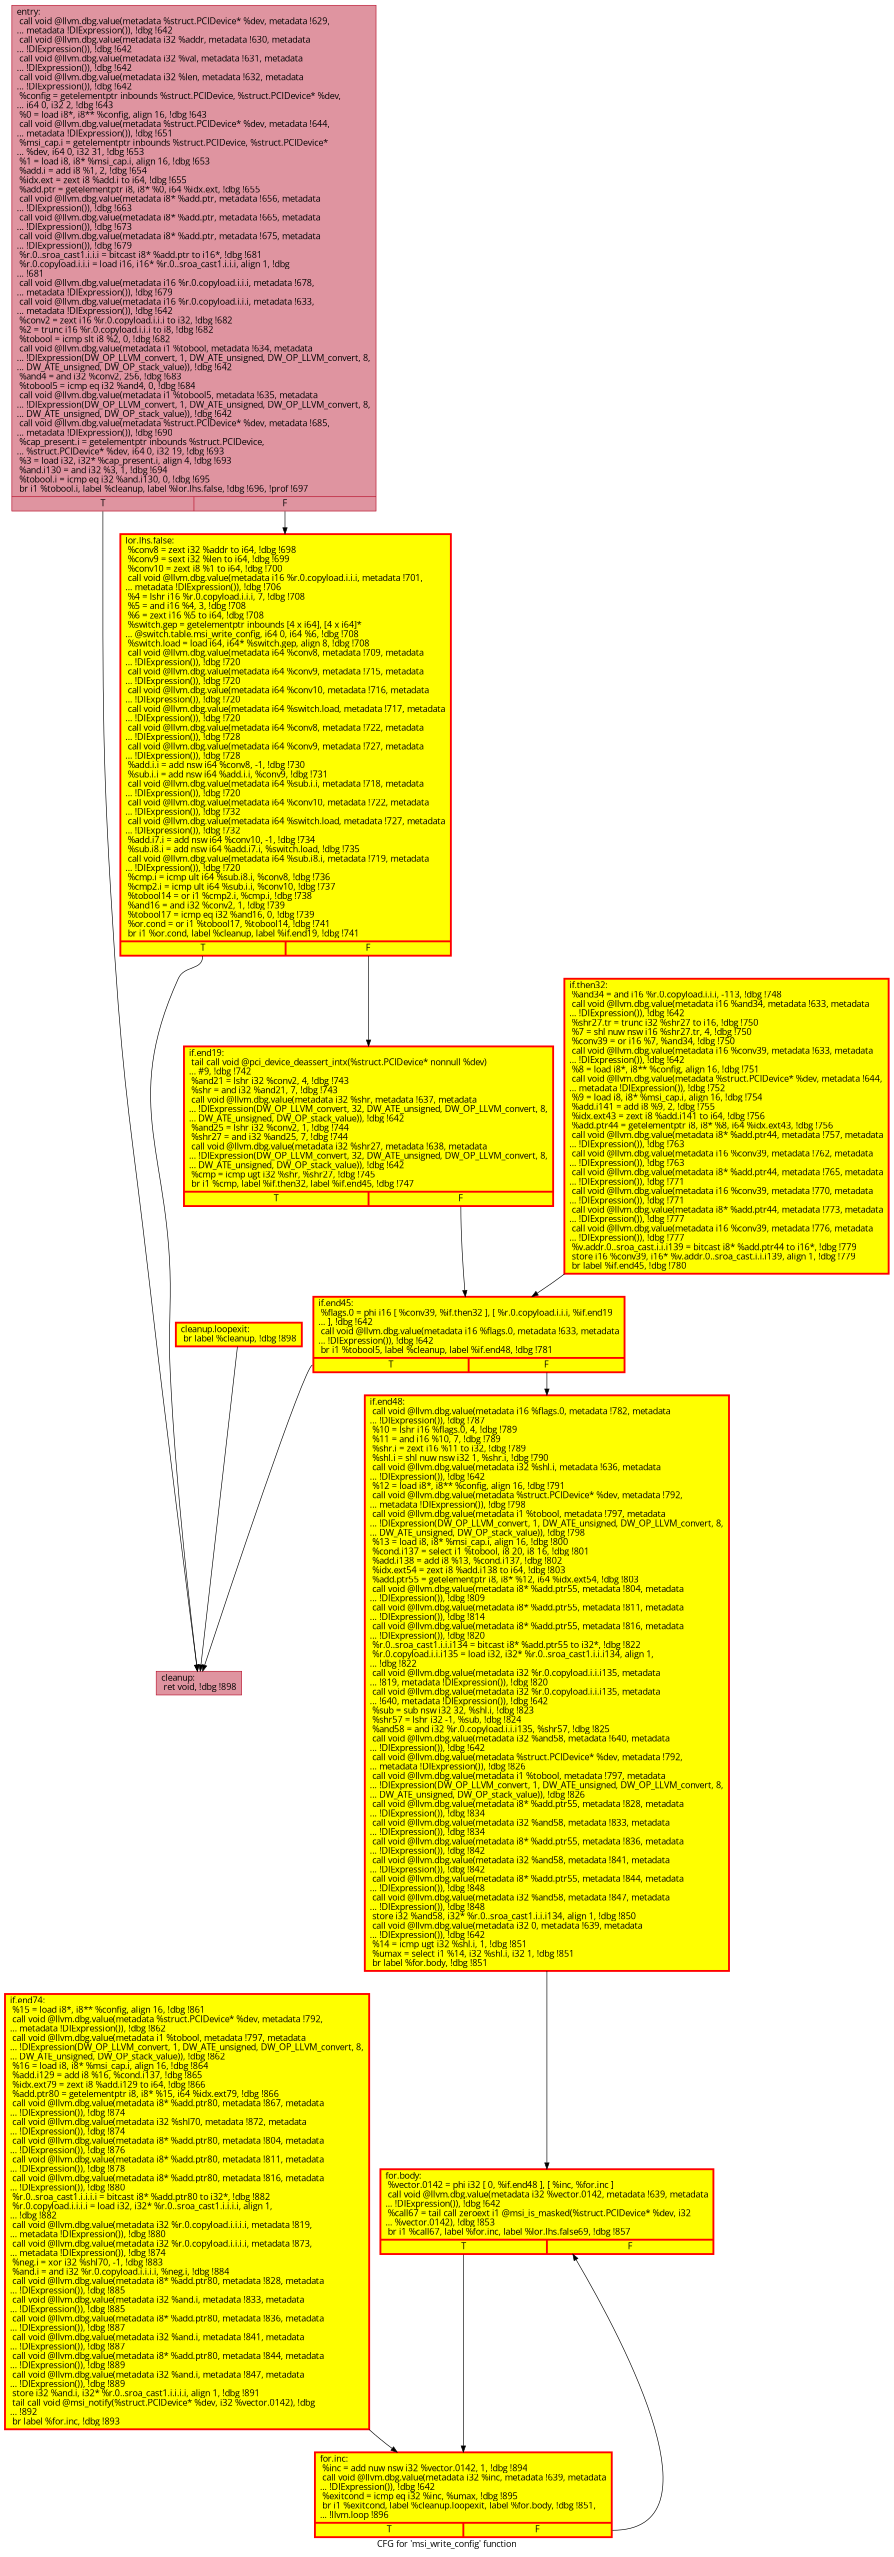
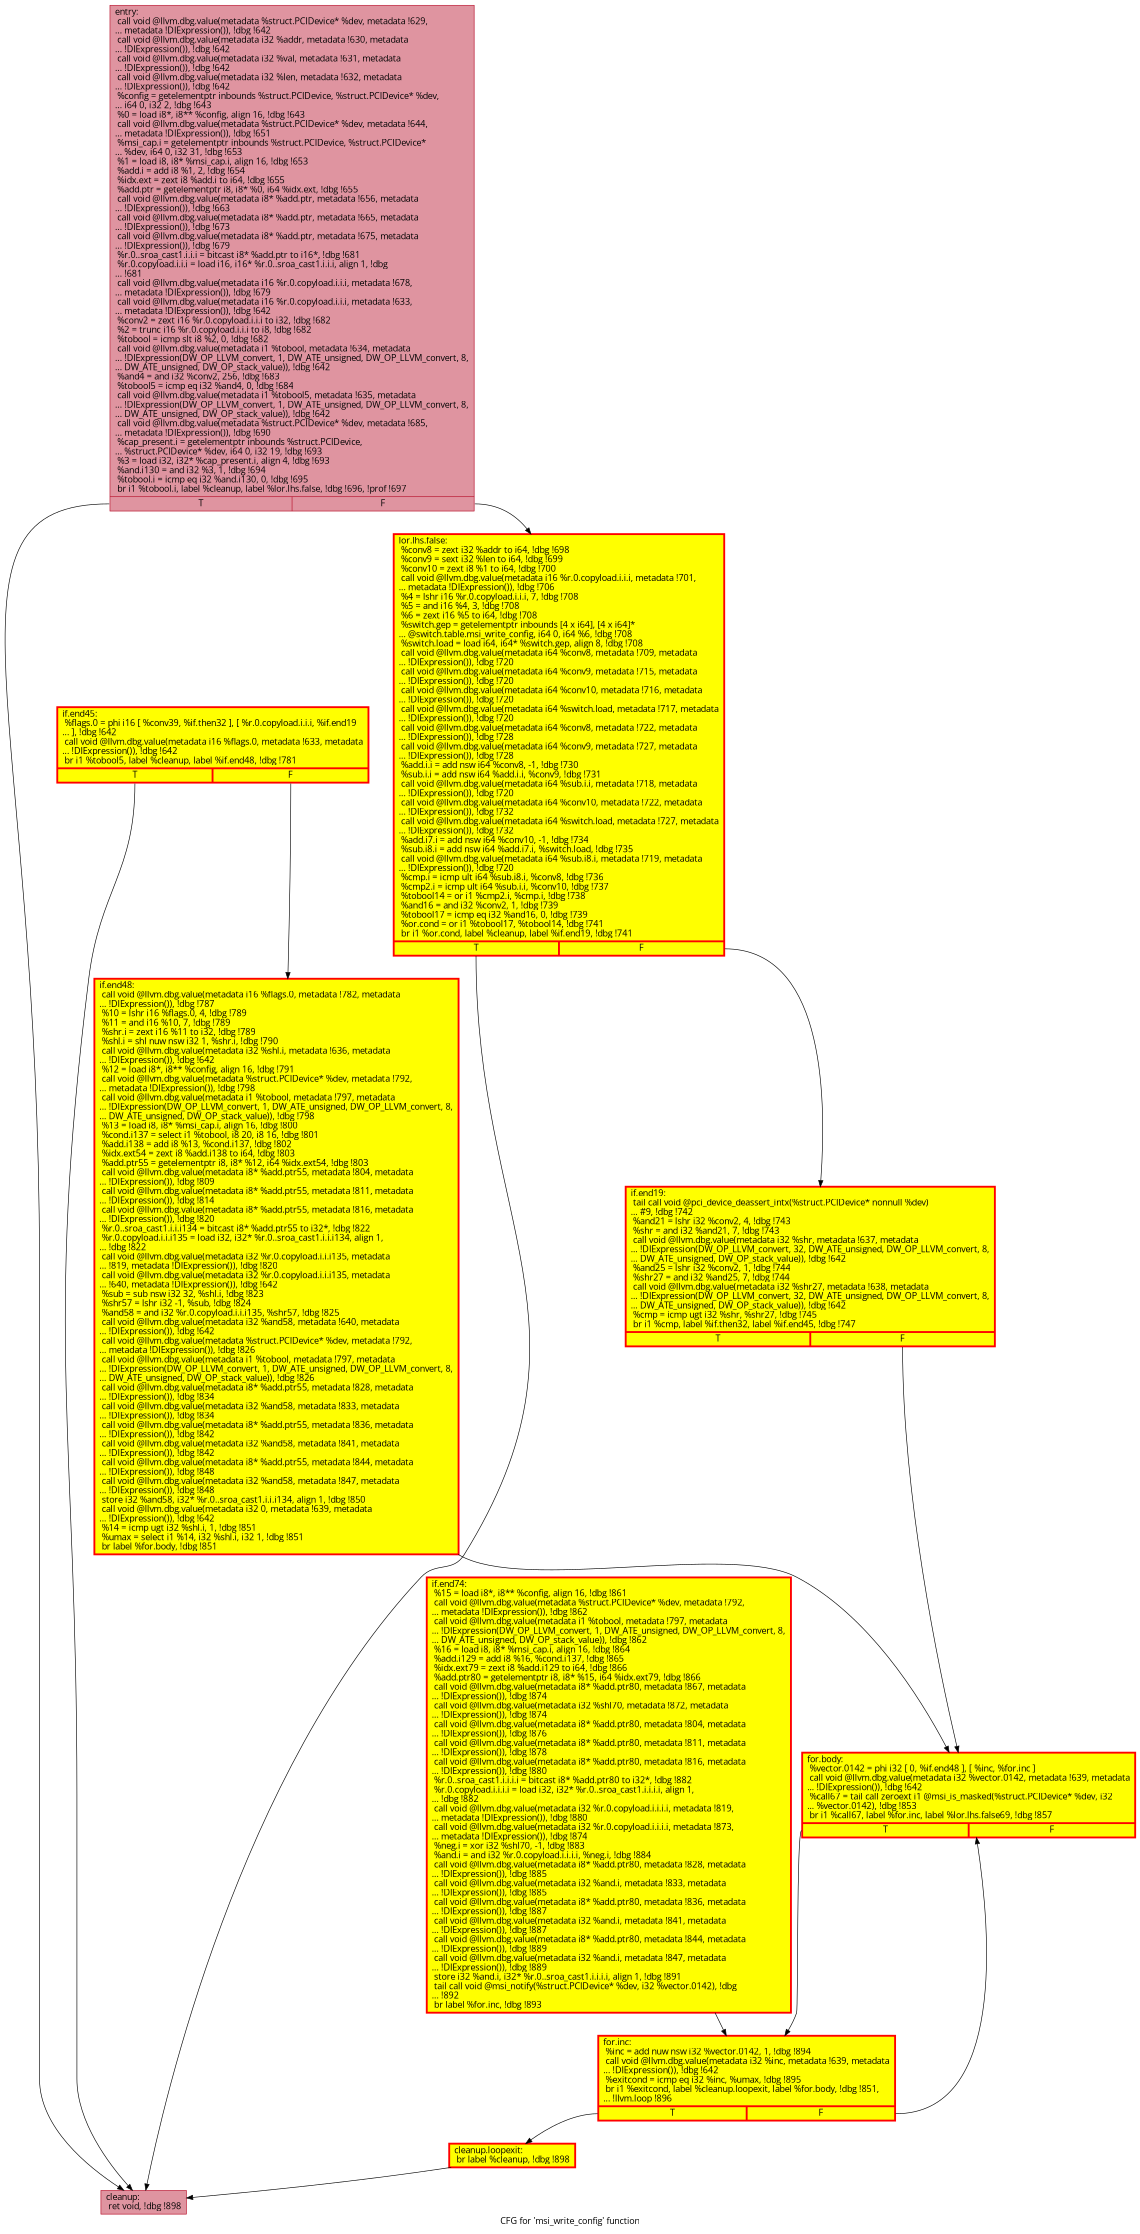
(727, 1126) -> none
(462, 1249) -> (919, 1548)
none -> (562, 2122)
